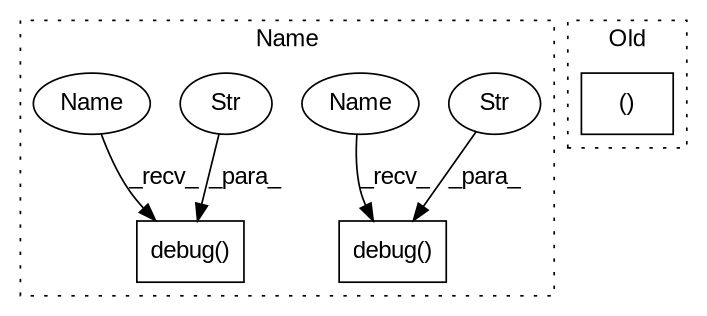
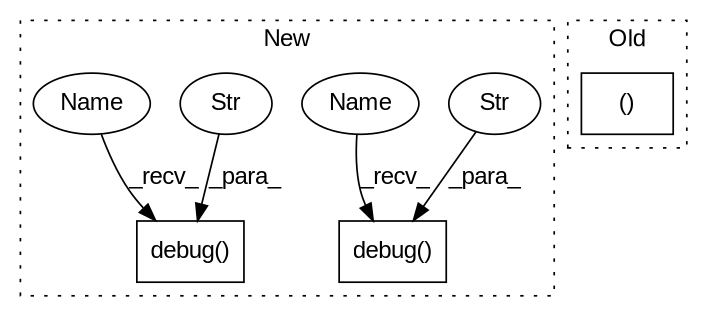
(287, 40) -> (287, 40)
